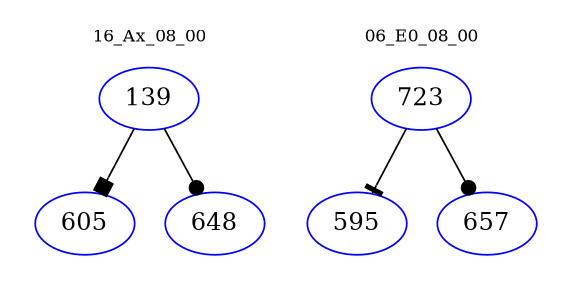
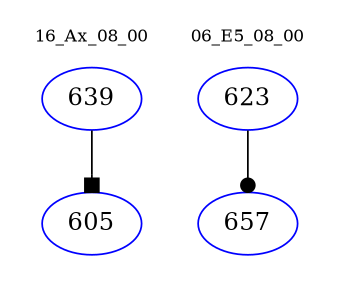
(422, 37) -> (248, 37)
(149, 99) -> (92, 99)
(421, 99) -> (248, 99)
(215, 224) -> none
(357, 224) -> none
